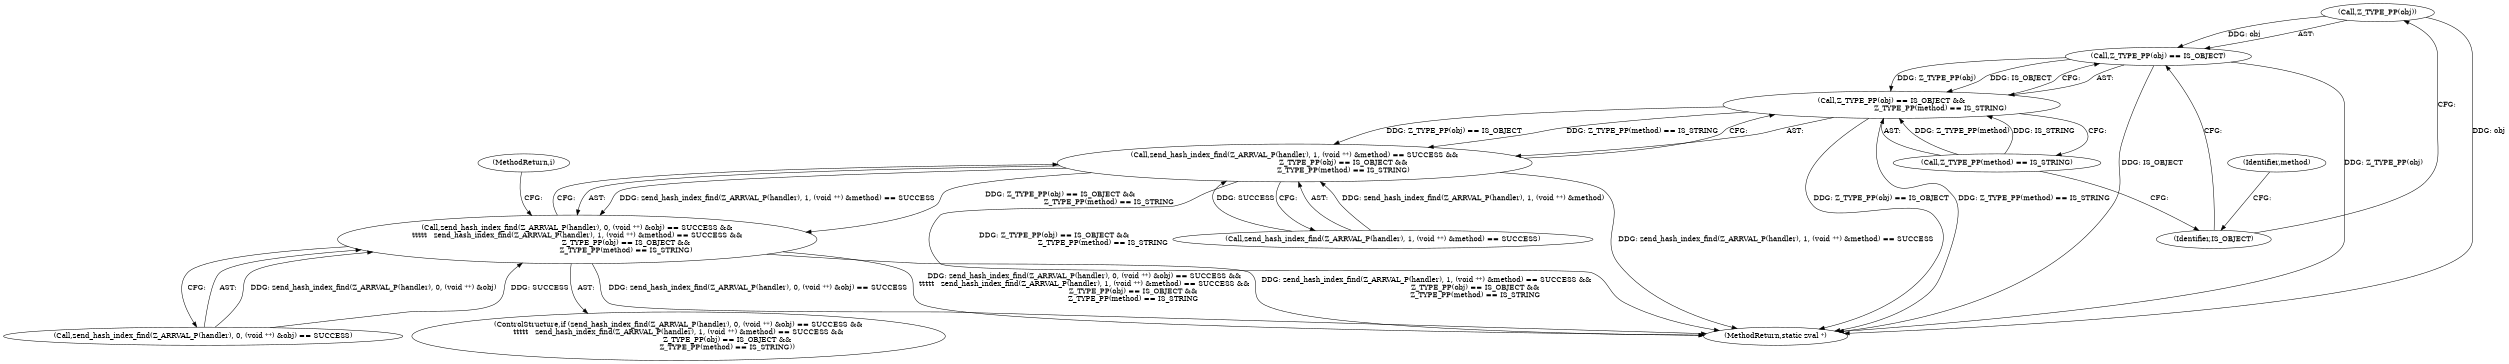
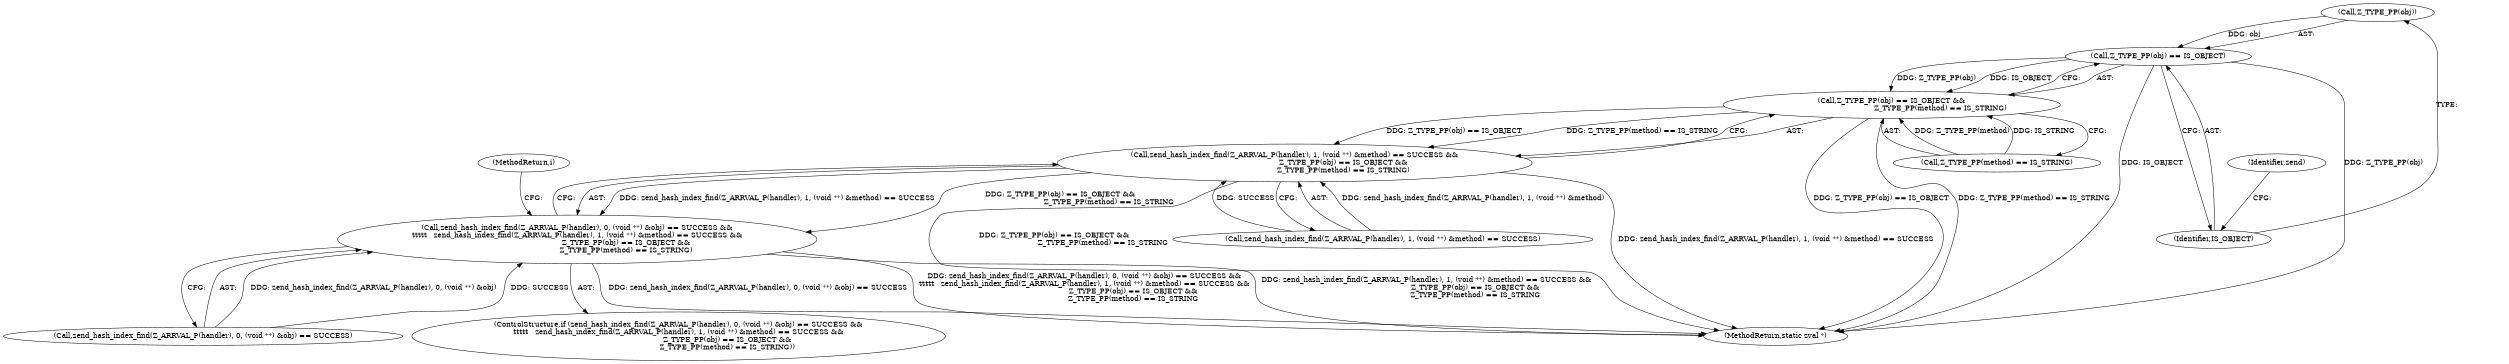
(2448, 105) -> (2448, 105)
(2214, 131) -> (2214, 131)
(2277, 163) -> (2277, 163)
(2123, 195) -> (2185, 146)
(2292, 299) -> none
